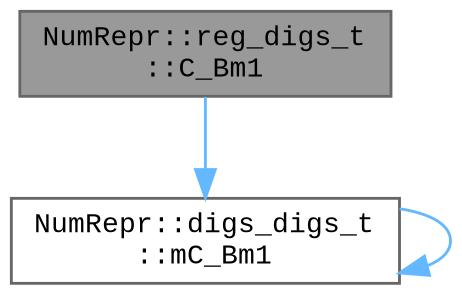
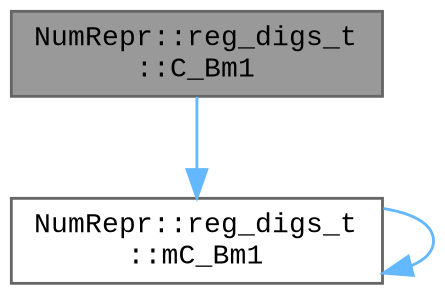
(205, 241) -> (197, 241)
